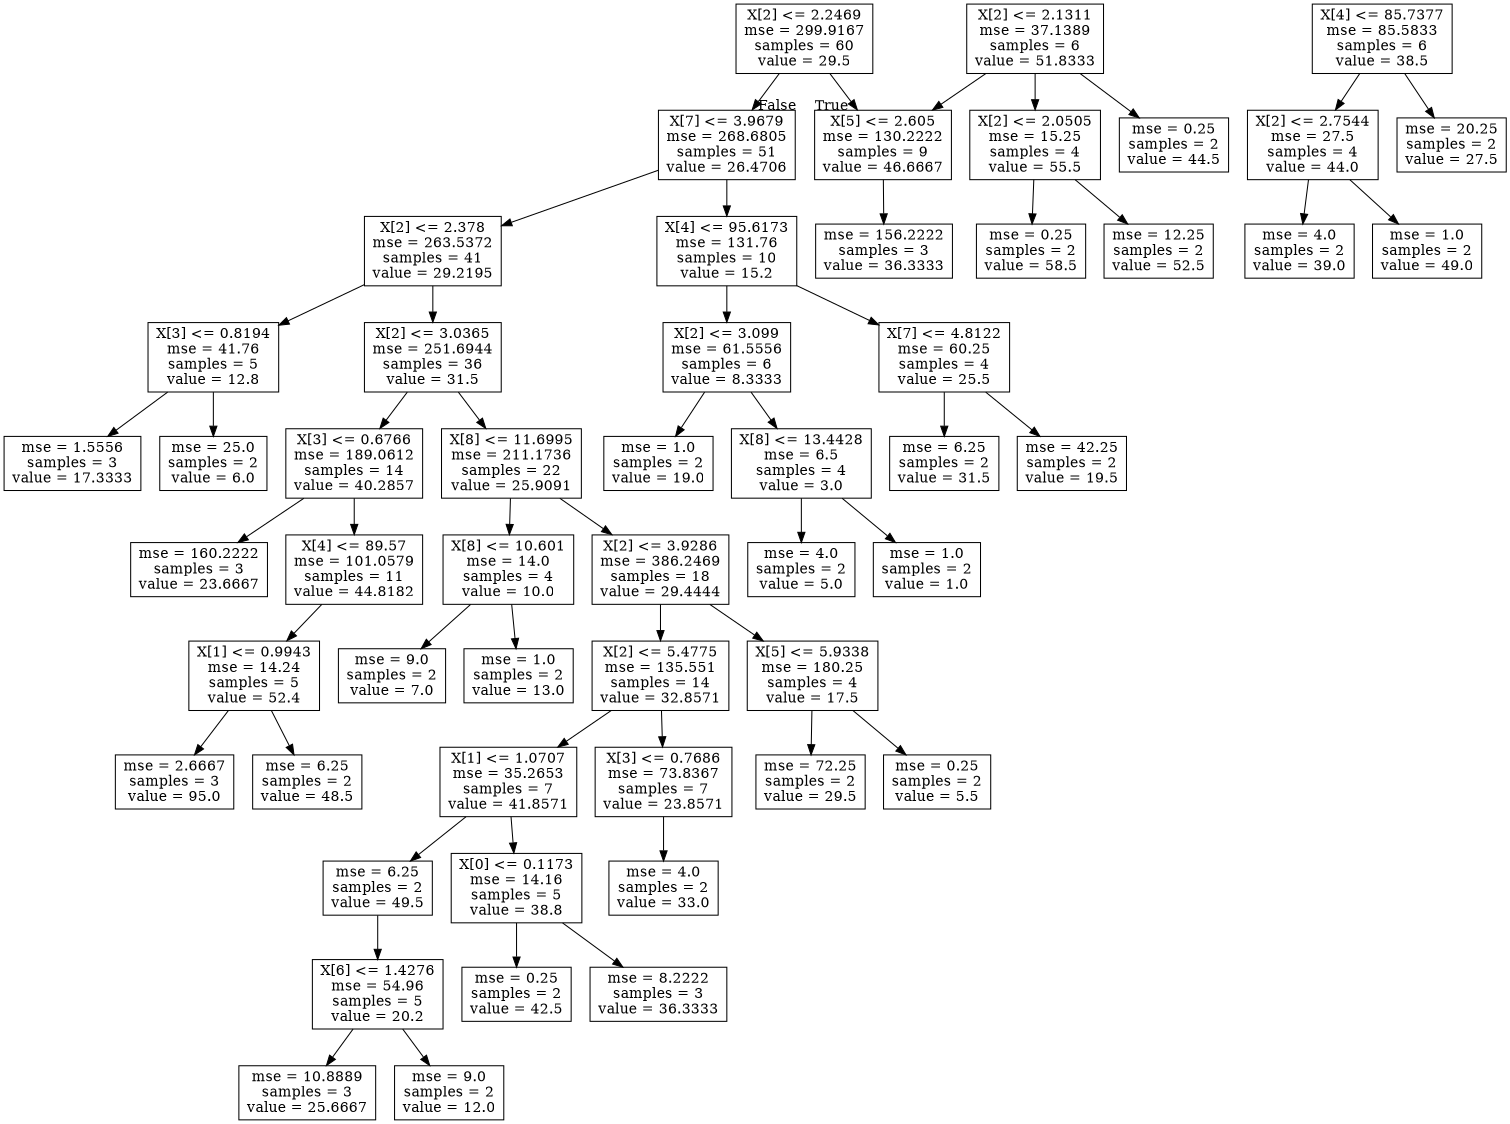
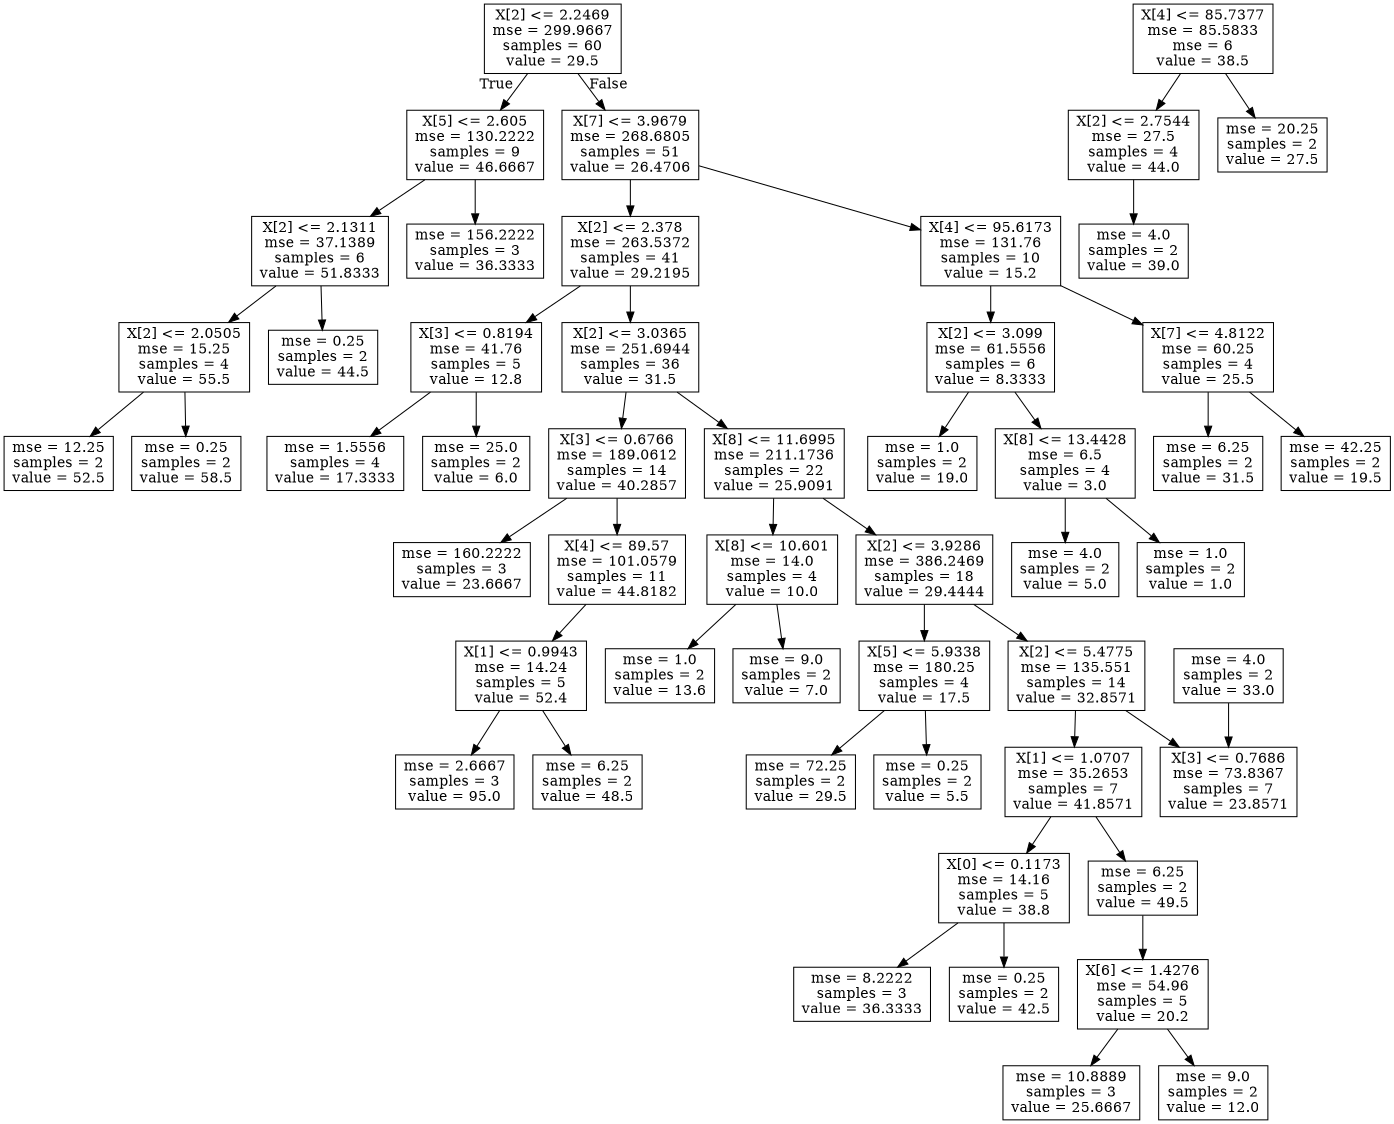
(804, 39) -> (553, 39)
(1382, 39) -> (1203, 39)
(963, 89) -> (402, 195)
(1427, 251) -> none
(72, 463) -> (335, 463)
(519, 676) -> (660, 676)
(664, 834) -> (1229, 720)
